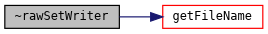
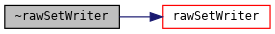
(213, 17) -> (216, 17)
